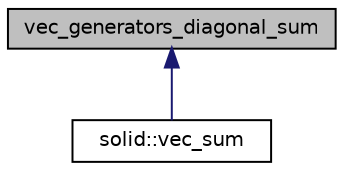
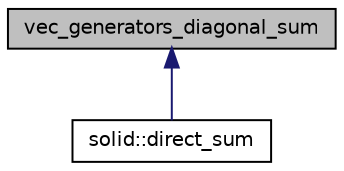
(172, 141) -> (172, 141)
